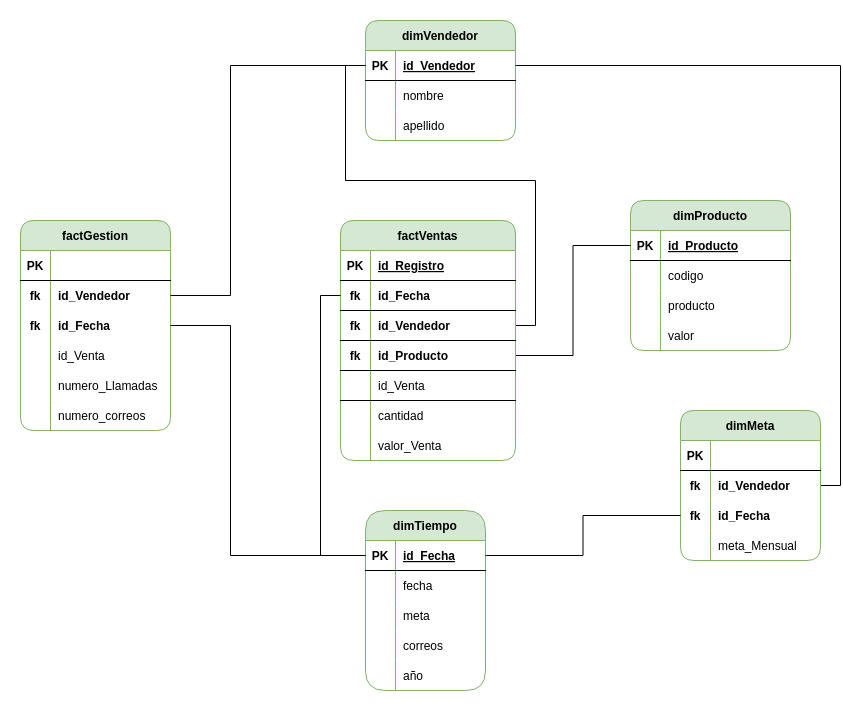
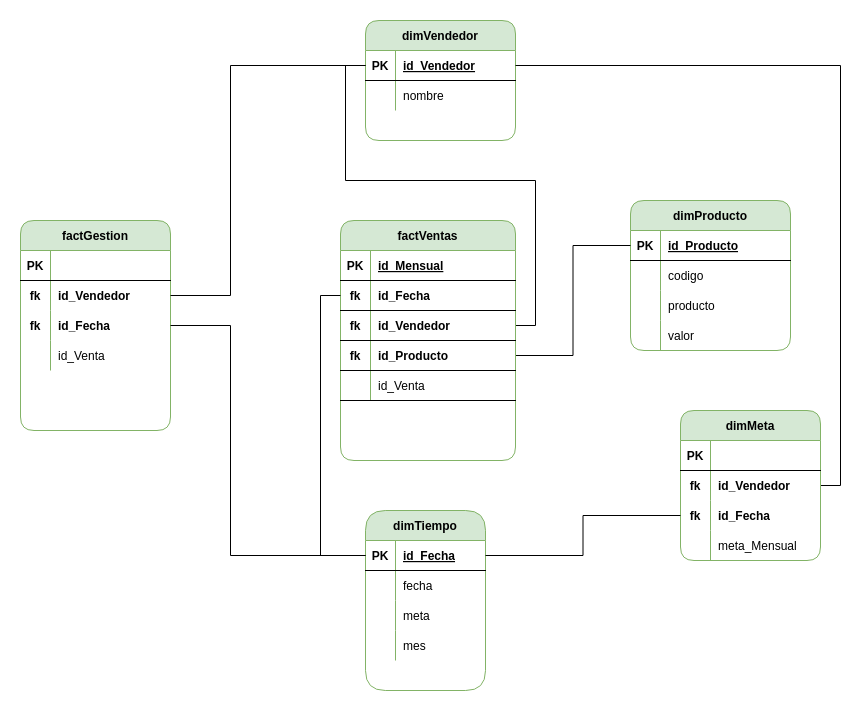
(456, 126) -> none
(412, 266) -> (408, 266)
(111, 386) -> none
(111, 416) -> none
(443, 416) -> none
(443, 446) -> none
(427, 646) -> (413, 646)
(441, 676) -> none
